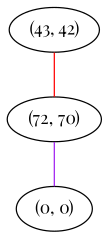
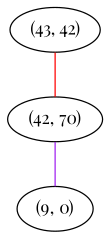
(54, 119) -> (55, 119)
(54, 209) -> (55, 209)
